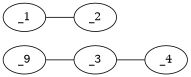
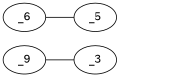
(24, 17) -> (24, 17)
(95, 17) -> (95, 17)
(166, 60) -> none
